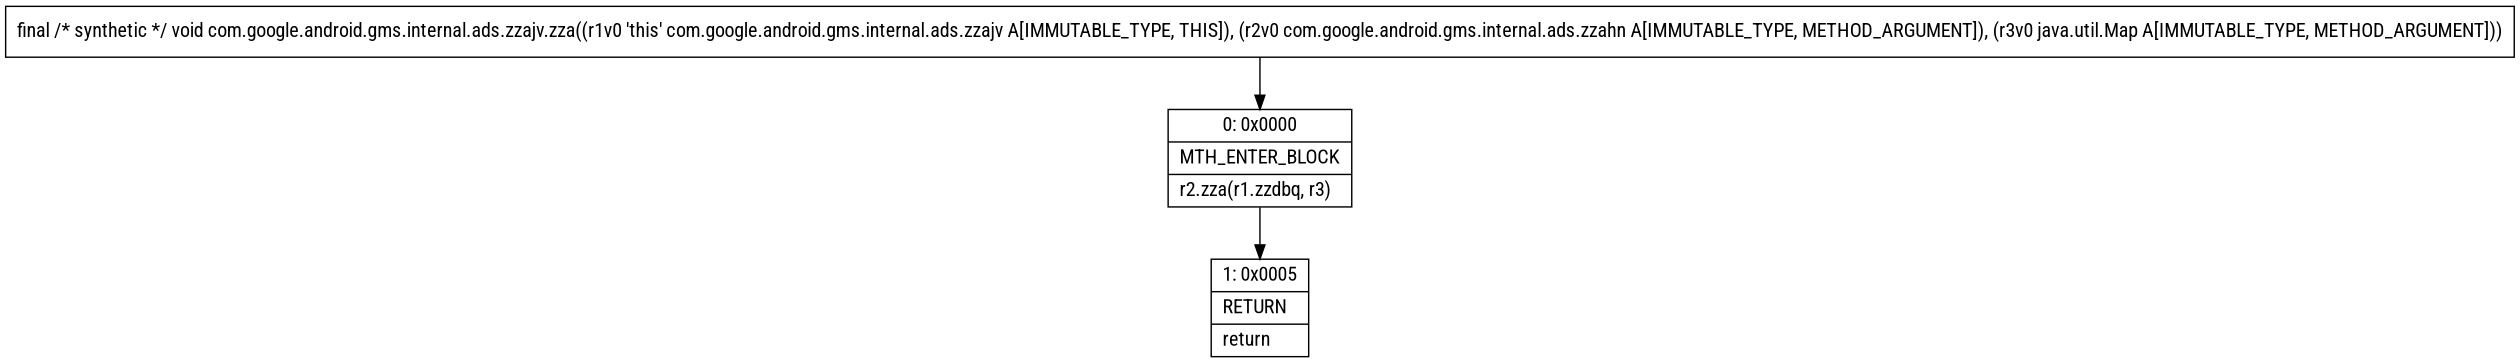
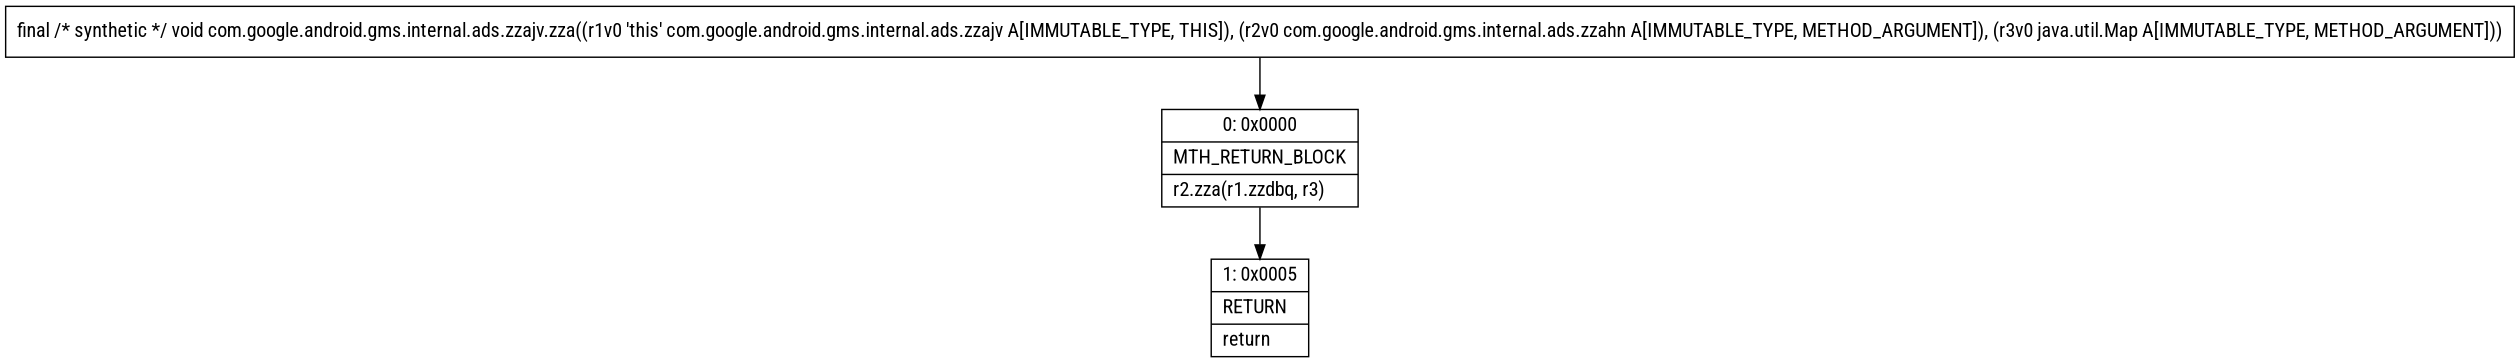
(1260, 157) -> (1260, 157)
